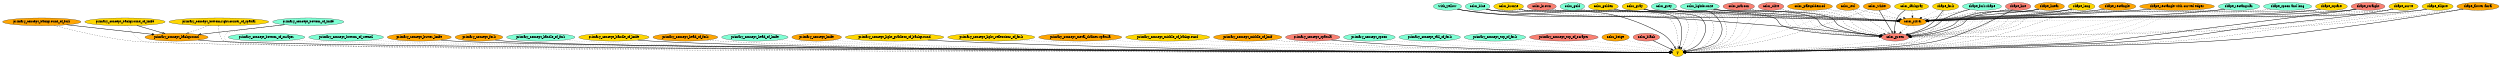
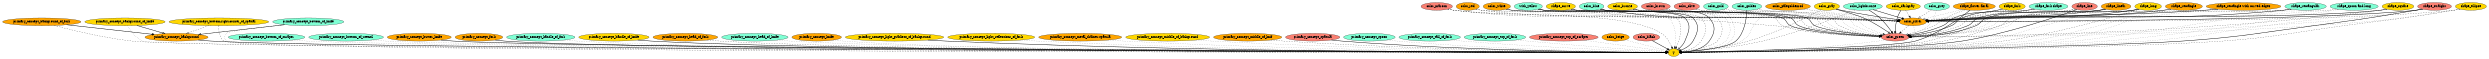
(1603, 6) -> (1747, 6)
(2178, 17) -> (2261, 19)
(1721, 23) -> none
